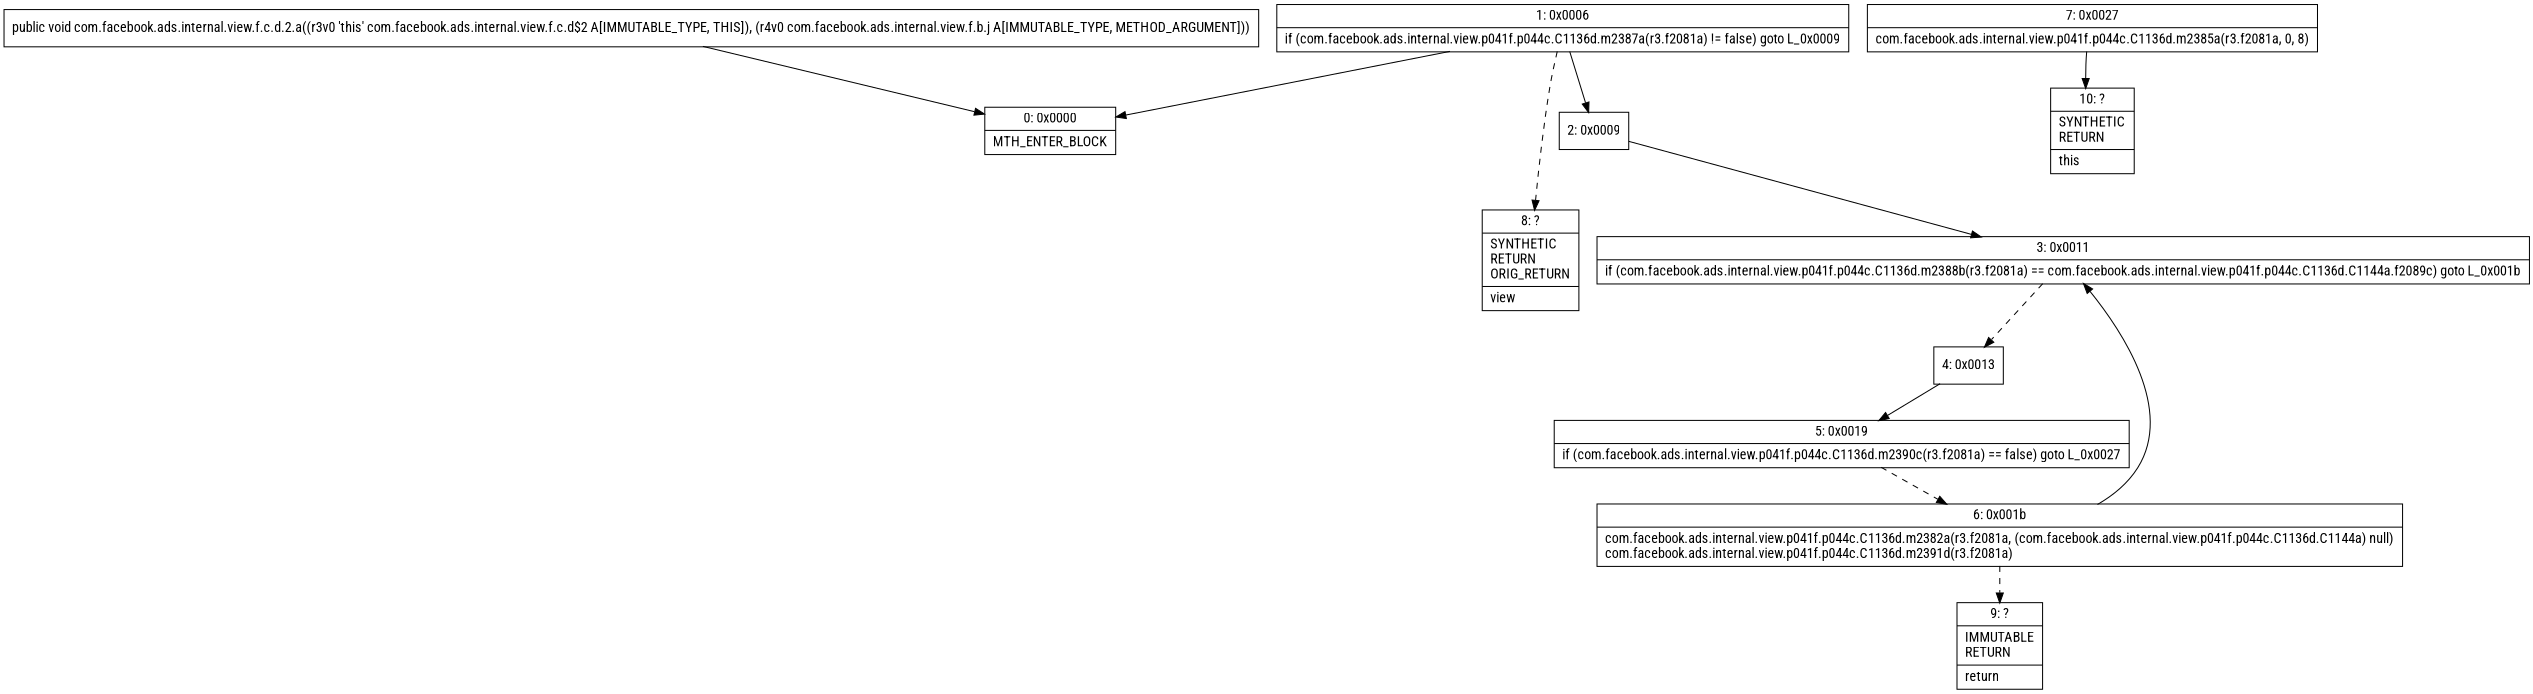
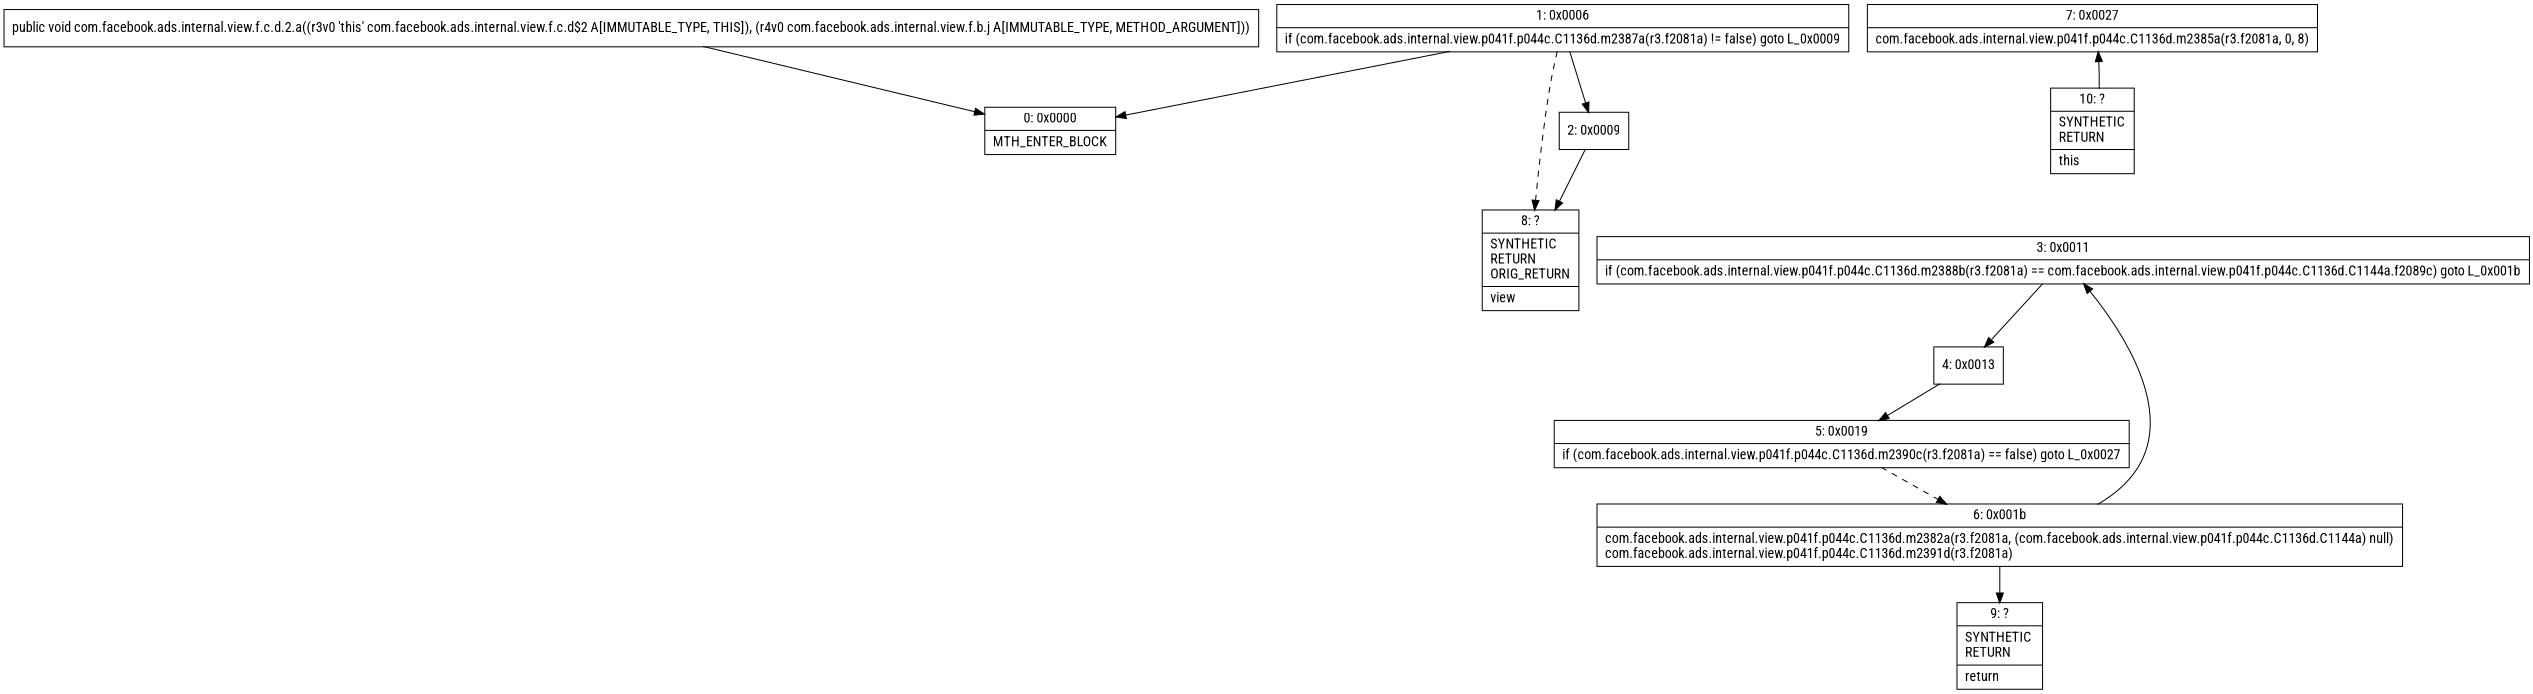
(2086, 65) -> (2099, 75)
(1800, 188) -> (1572, 175)
(2017, 312) -> (2017, 312)
(2000, 579) -> (2000, 579)
(2000, 637) -> (1999, 637)
